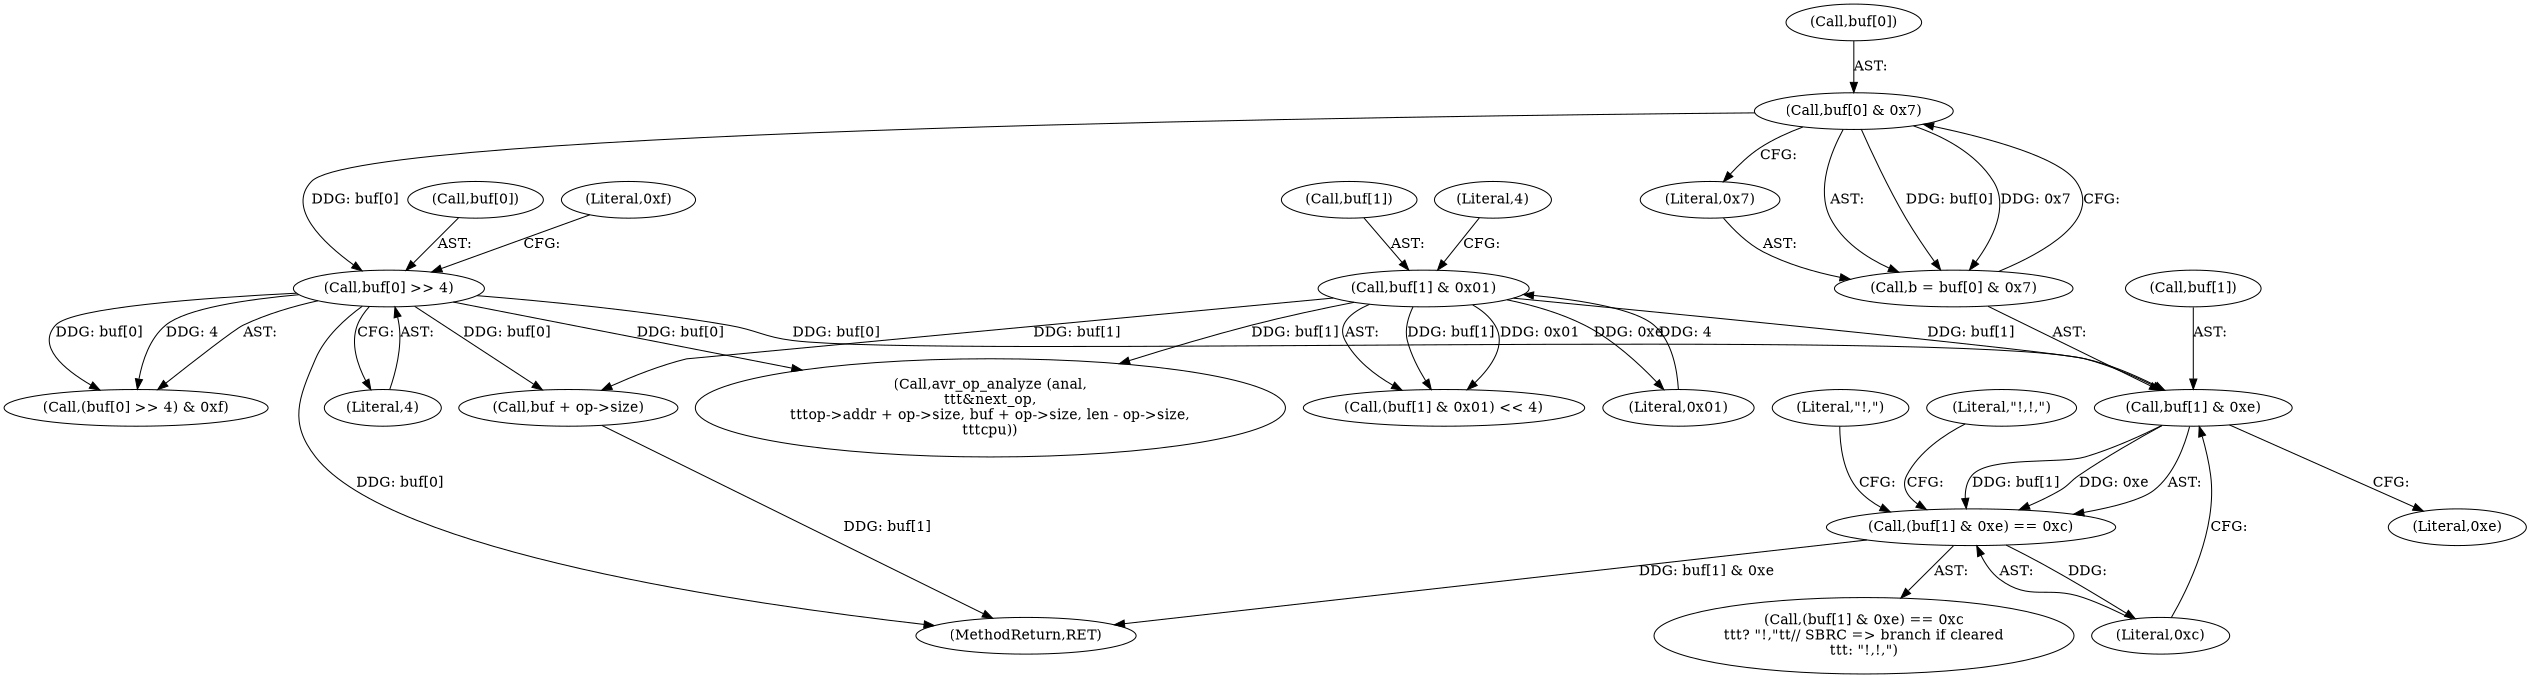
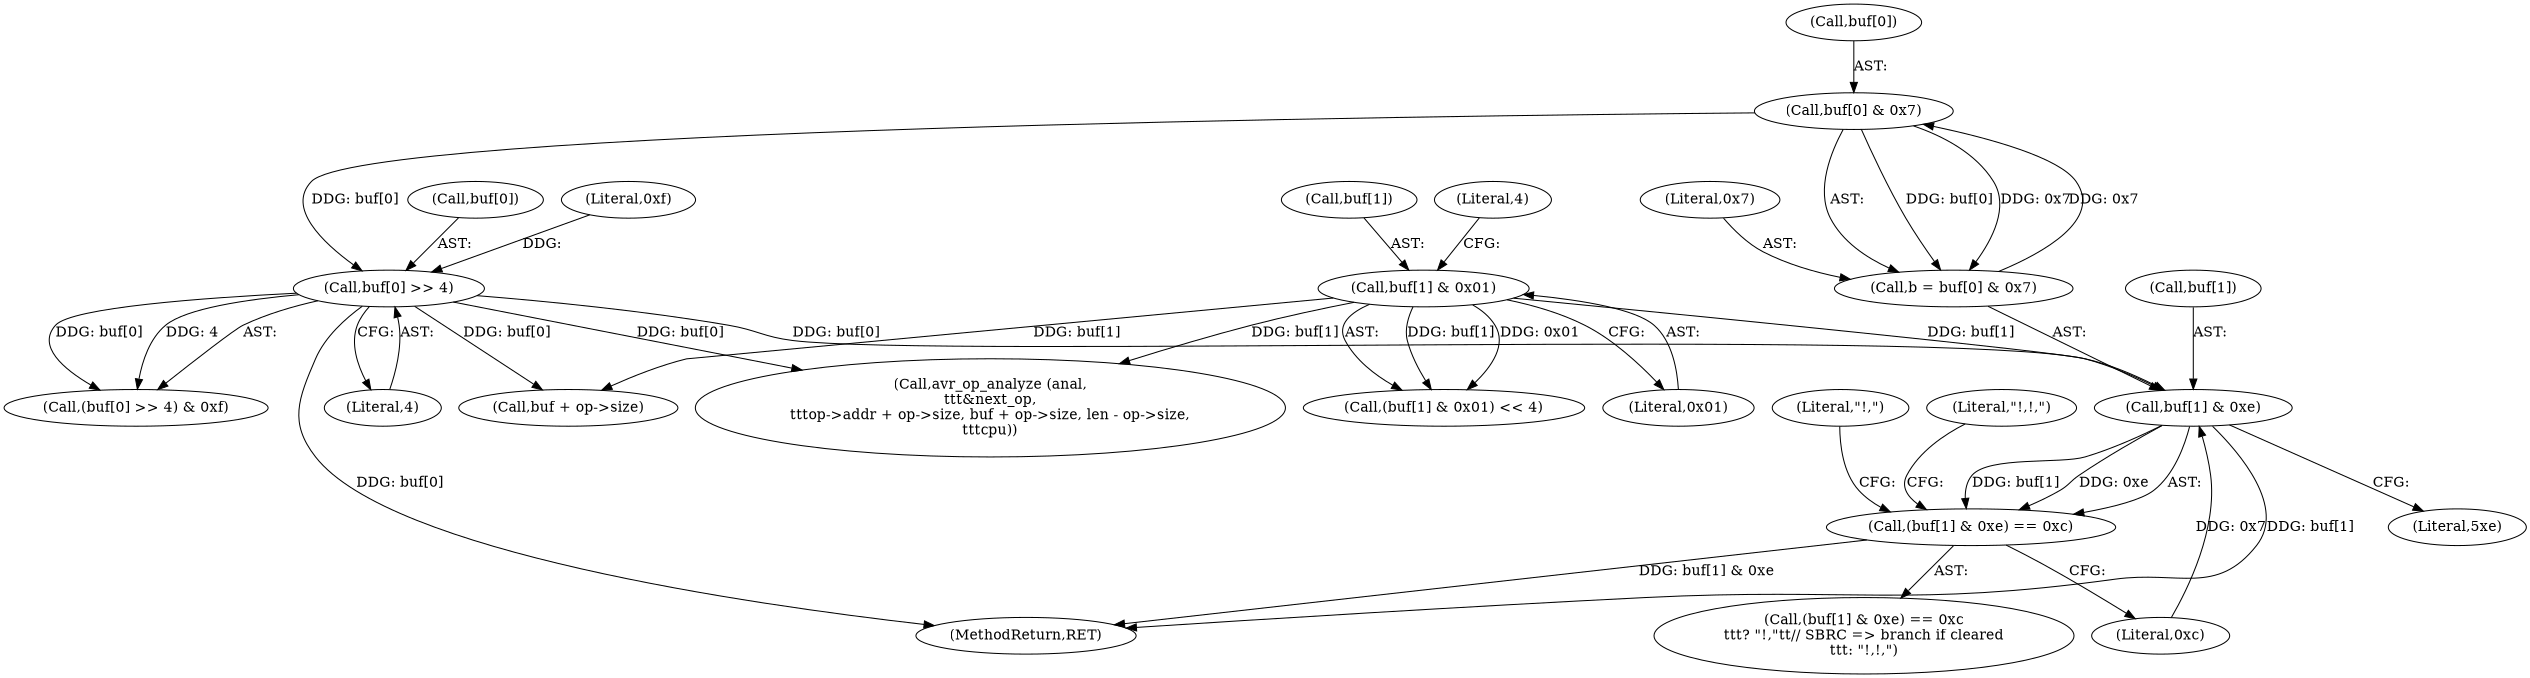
(1763, 146) -> none
(2104, 200) -> (2104, 200)
(544, 244) -> (544, 244)
(1629, 333) -> (1629, 333)
(1686, 333) -> (1686, 333)
(793, 520) -> (1771, 594)
(2232, 527) -> (2232, 527)
(2457, 527) -> (2457, 527)
(2090, 572) -> (2090, 572)
(2052, 592) -> none
